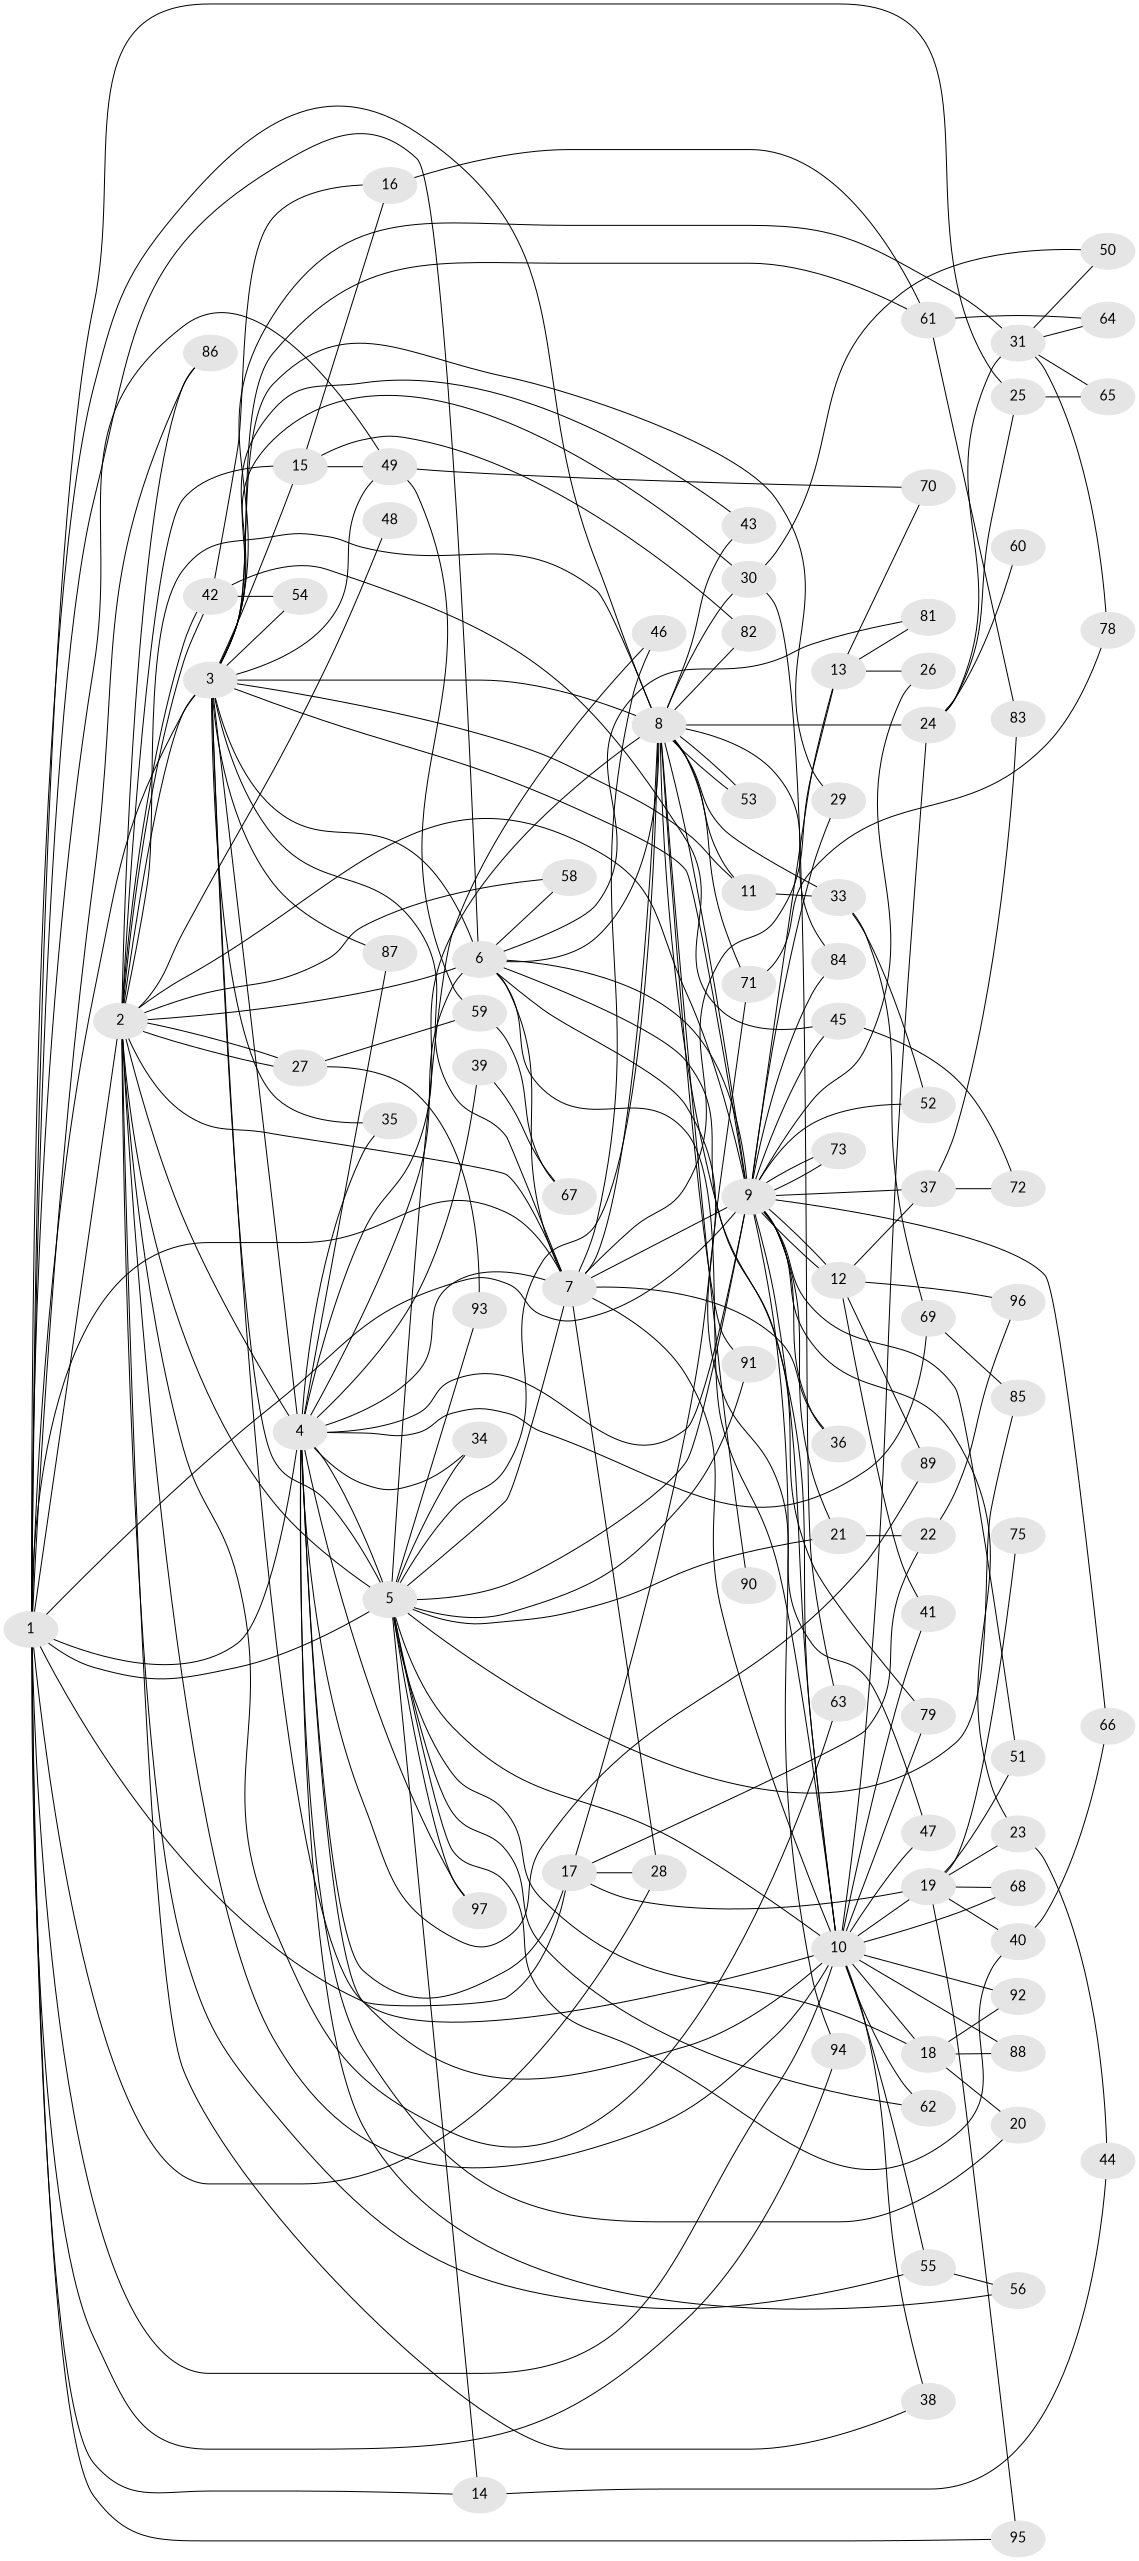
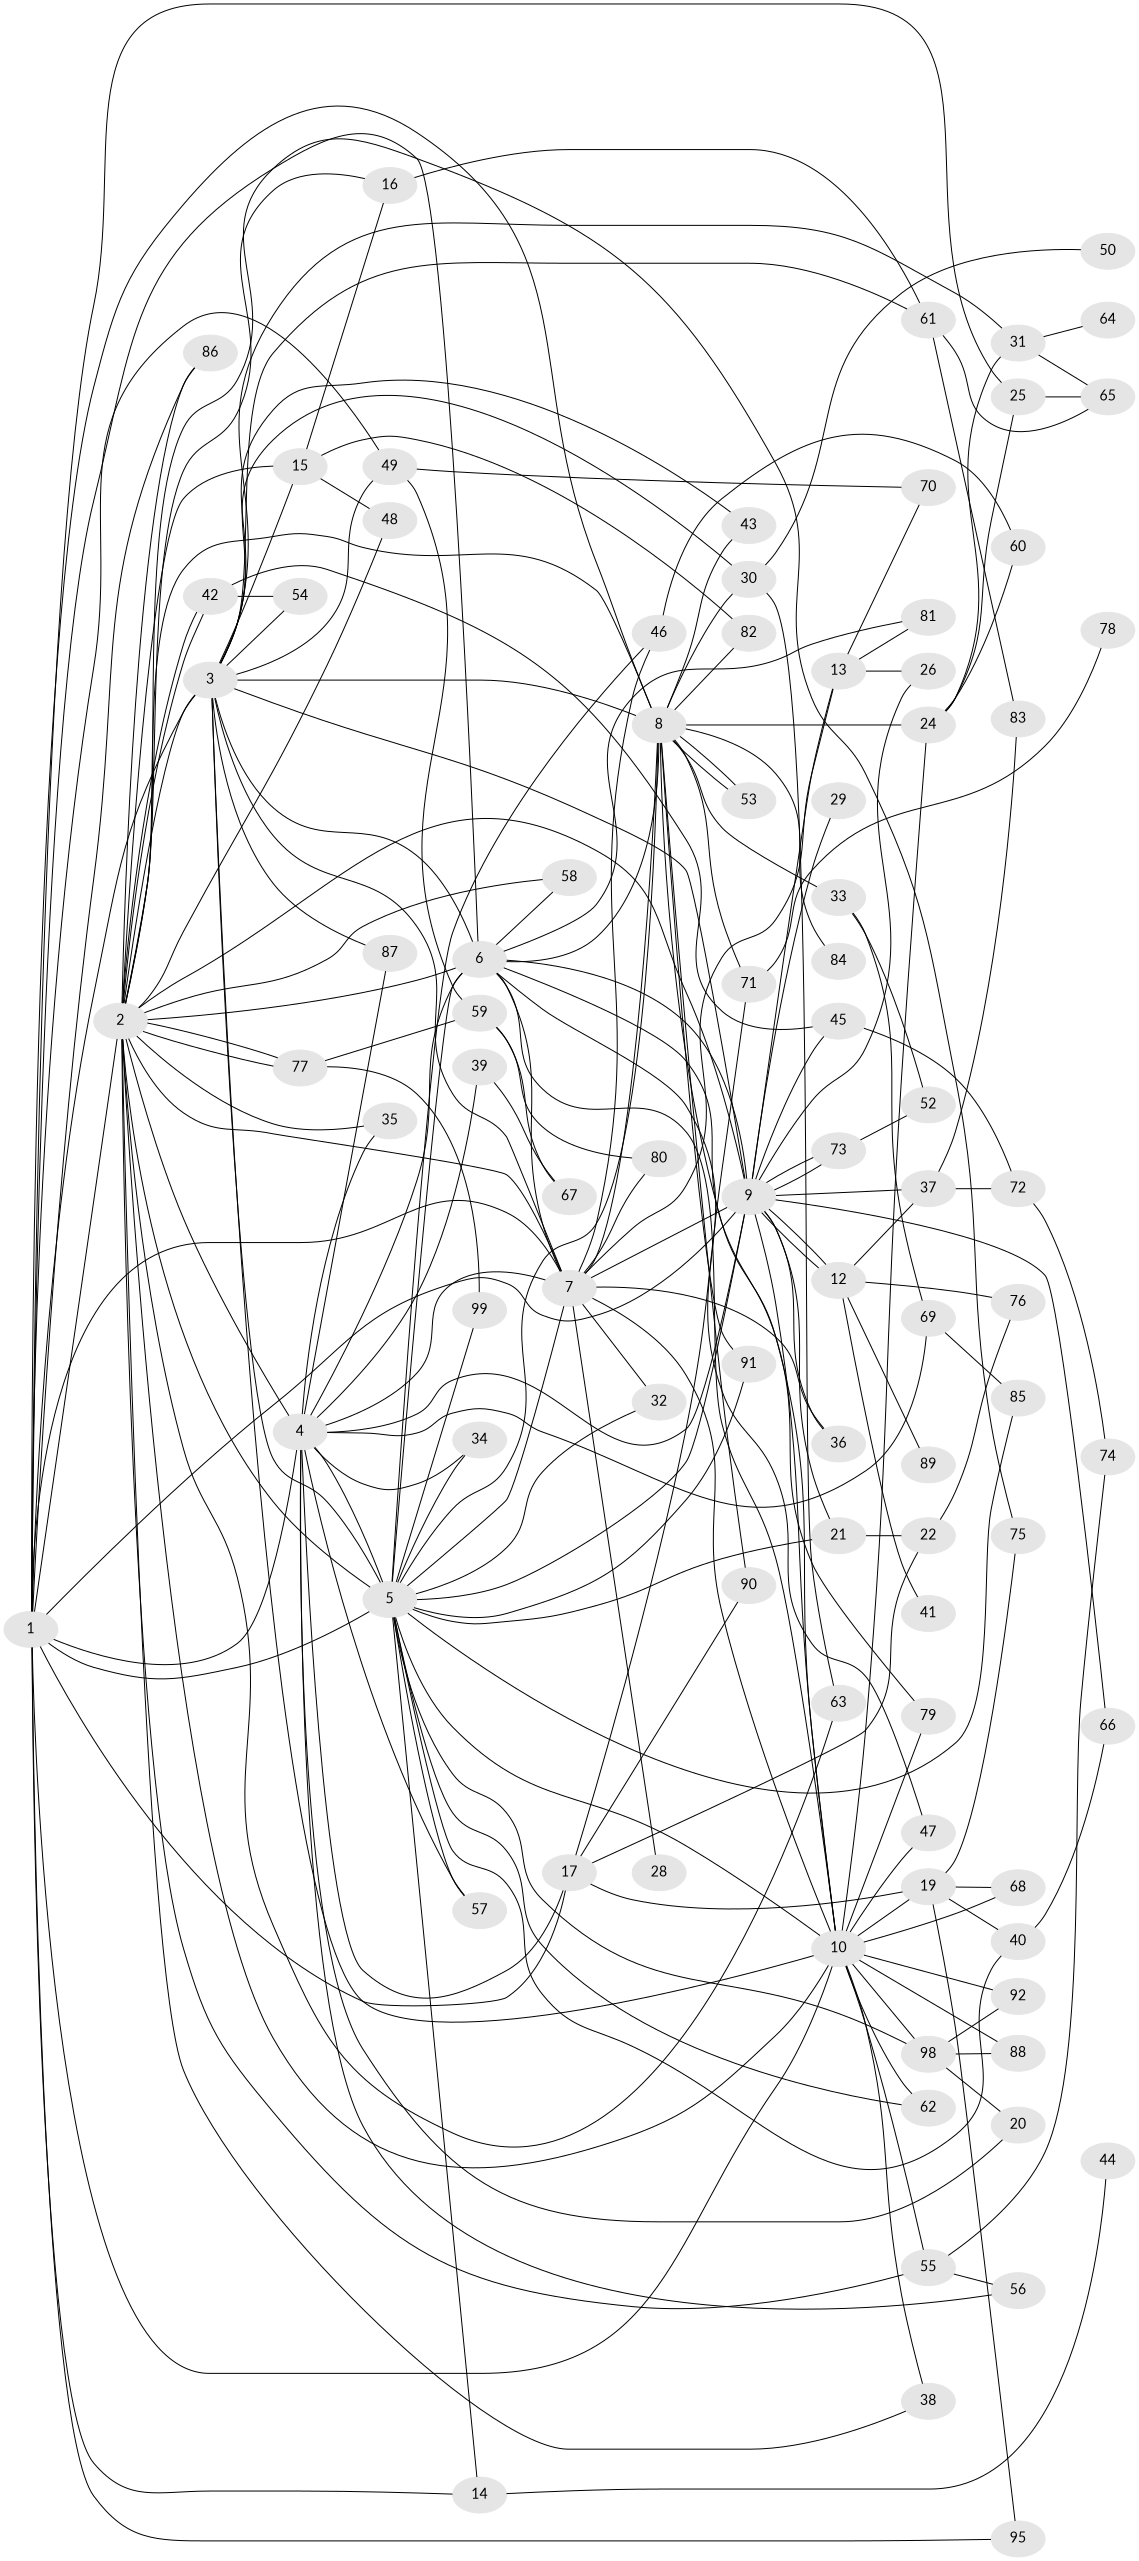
none -> (655, 292)
(1063, 297) -> none
(1018, 316) -> (991, 424)
(244, 348) -> (172, 509)
(536, 384) -> none
none -> (812, 444)
(345, 467) -> (345, 494)
(1085, 480) -> none
(749, 893) -> none
(710, 960) -> none
(230, 961) -> (240, 1110)
(253, 1038) -> none
(300, 1068) -> (300, 1068)
(779, 1074) -> none
(819, 1120) -> (884, 1128)
(418, 1145) -> none
none -> (659, 1159)
none -> (425, 1214)
(1018, 1302) -> (1018, 1302)
(480, 1310) -> (480, 1310)
none -> (659, 1402)
none -> (1108, 1457)
(1018, 1758) -> none
(879, 1772) -> none
(1018, 1834) -> none
(614, 1873) -> (659, 1729)
(480, 1911) -> (480, 1911)
(500, 1941) -> none
(385, 2022) -> none
(839, 2051) -> none
(928, 2054) -> (928, 2054)
(202, 2180) -> none
